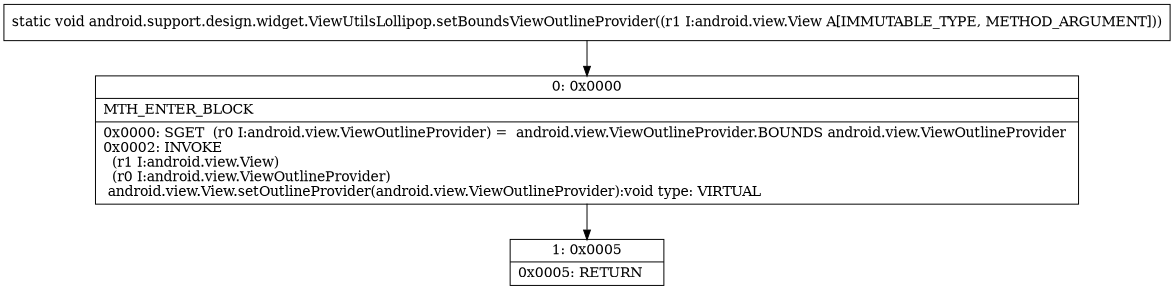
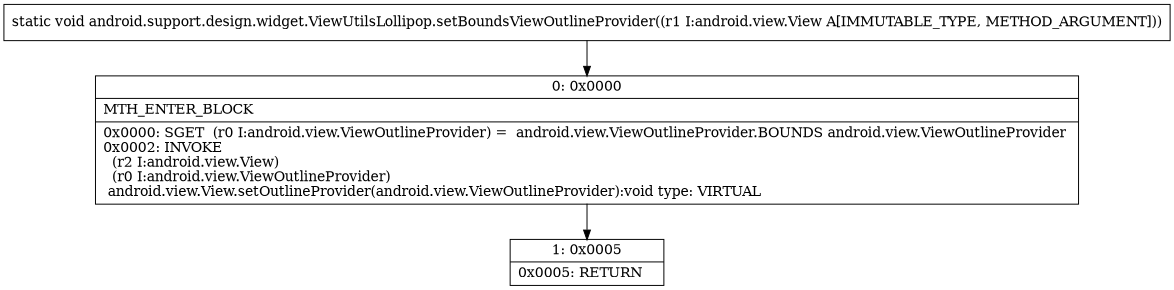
(191, 163) -> (191, 163)
